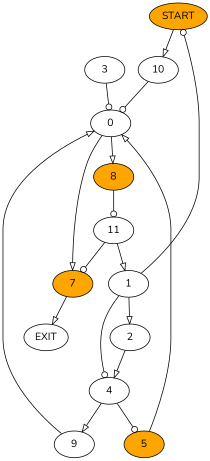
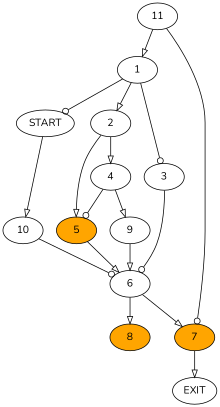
(178, 16) -> (45, 123)
(111, 123) -> (130, 284)
none -> (82, 170)
(114, 201) -> none
(102, 332) -> (150, 120)
